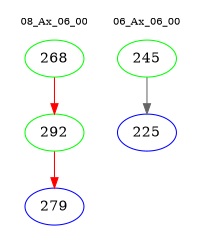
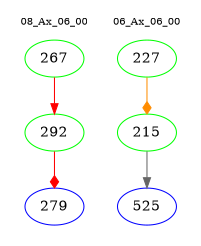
(54, 59) -> (54, 59)
none -> (147, 59)
(147, 59) -> (147, 133)
(147, 133) -> (147, 207)
(54, 165) -> (54, 164)
